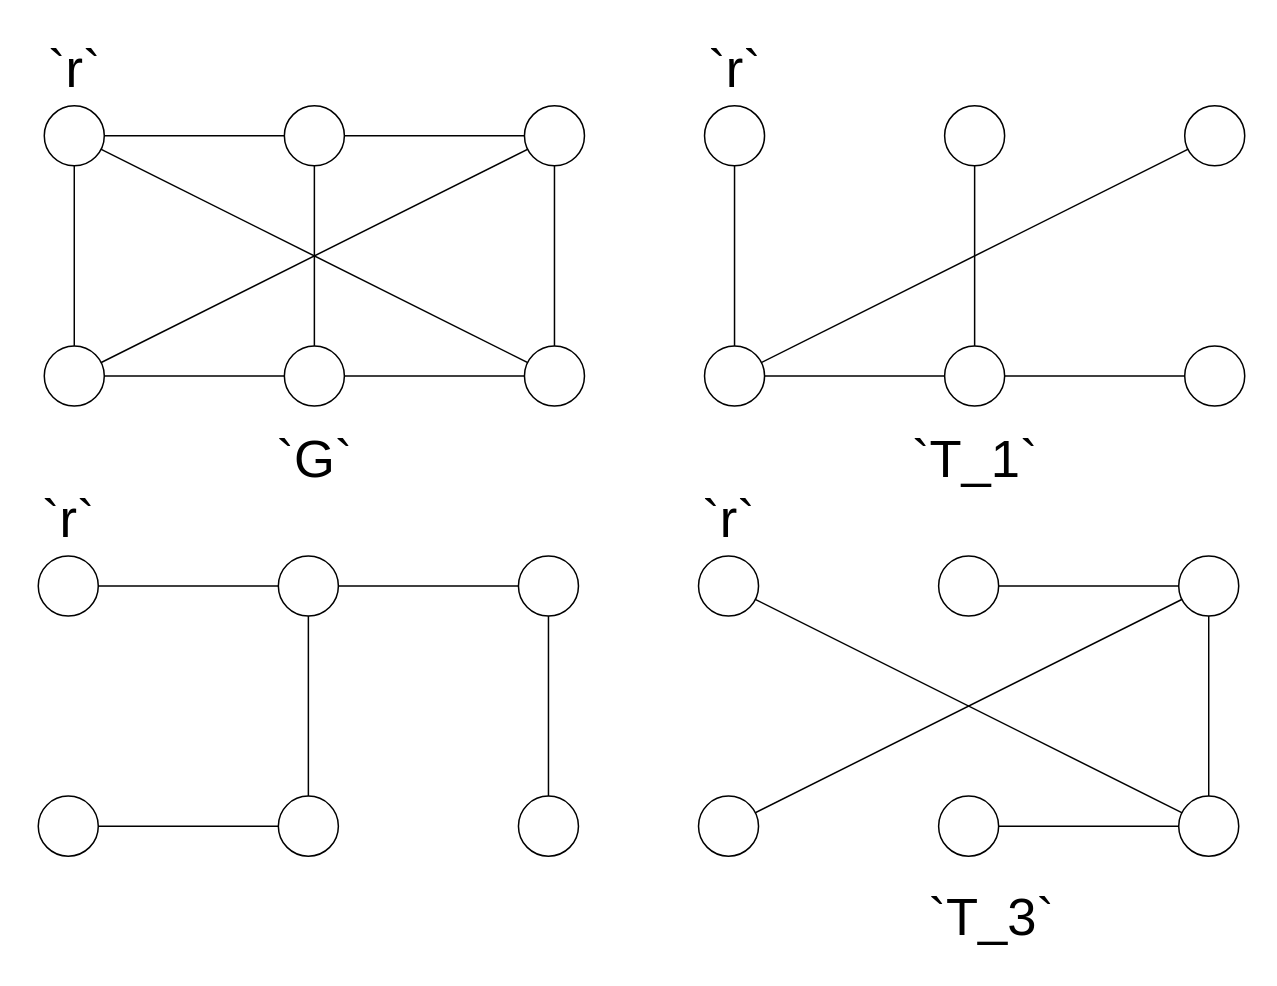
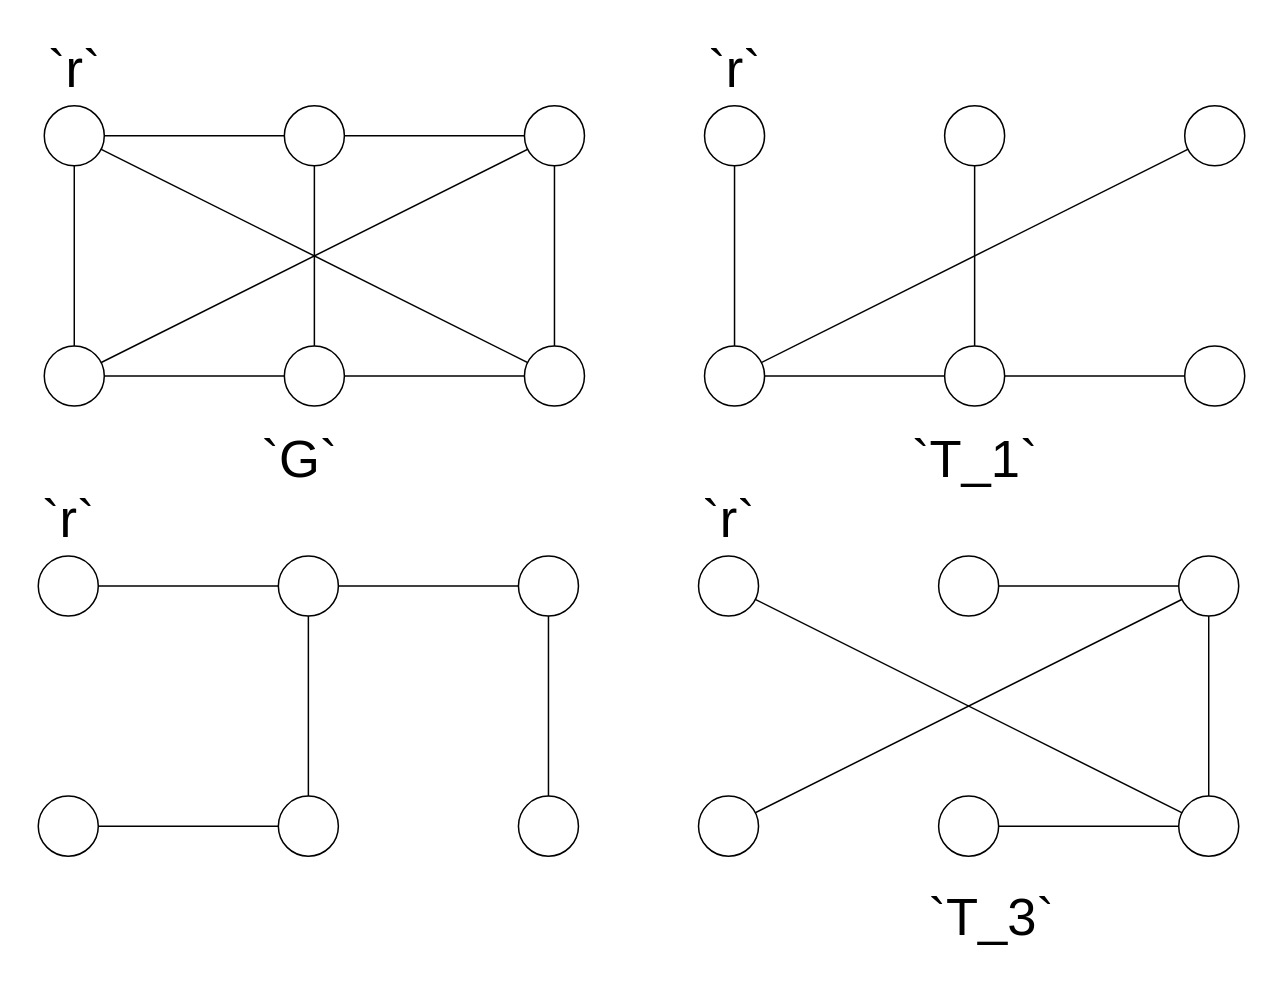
(314, 458) -> (299, 458)
